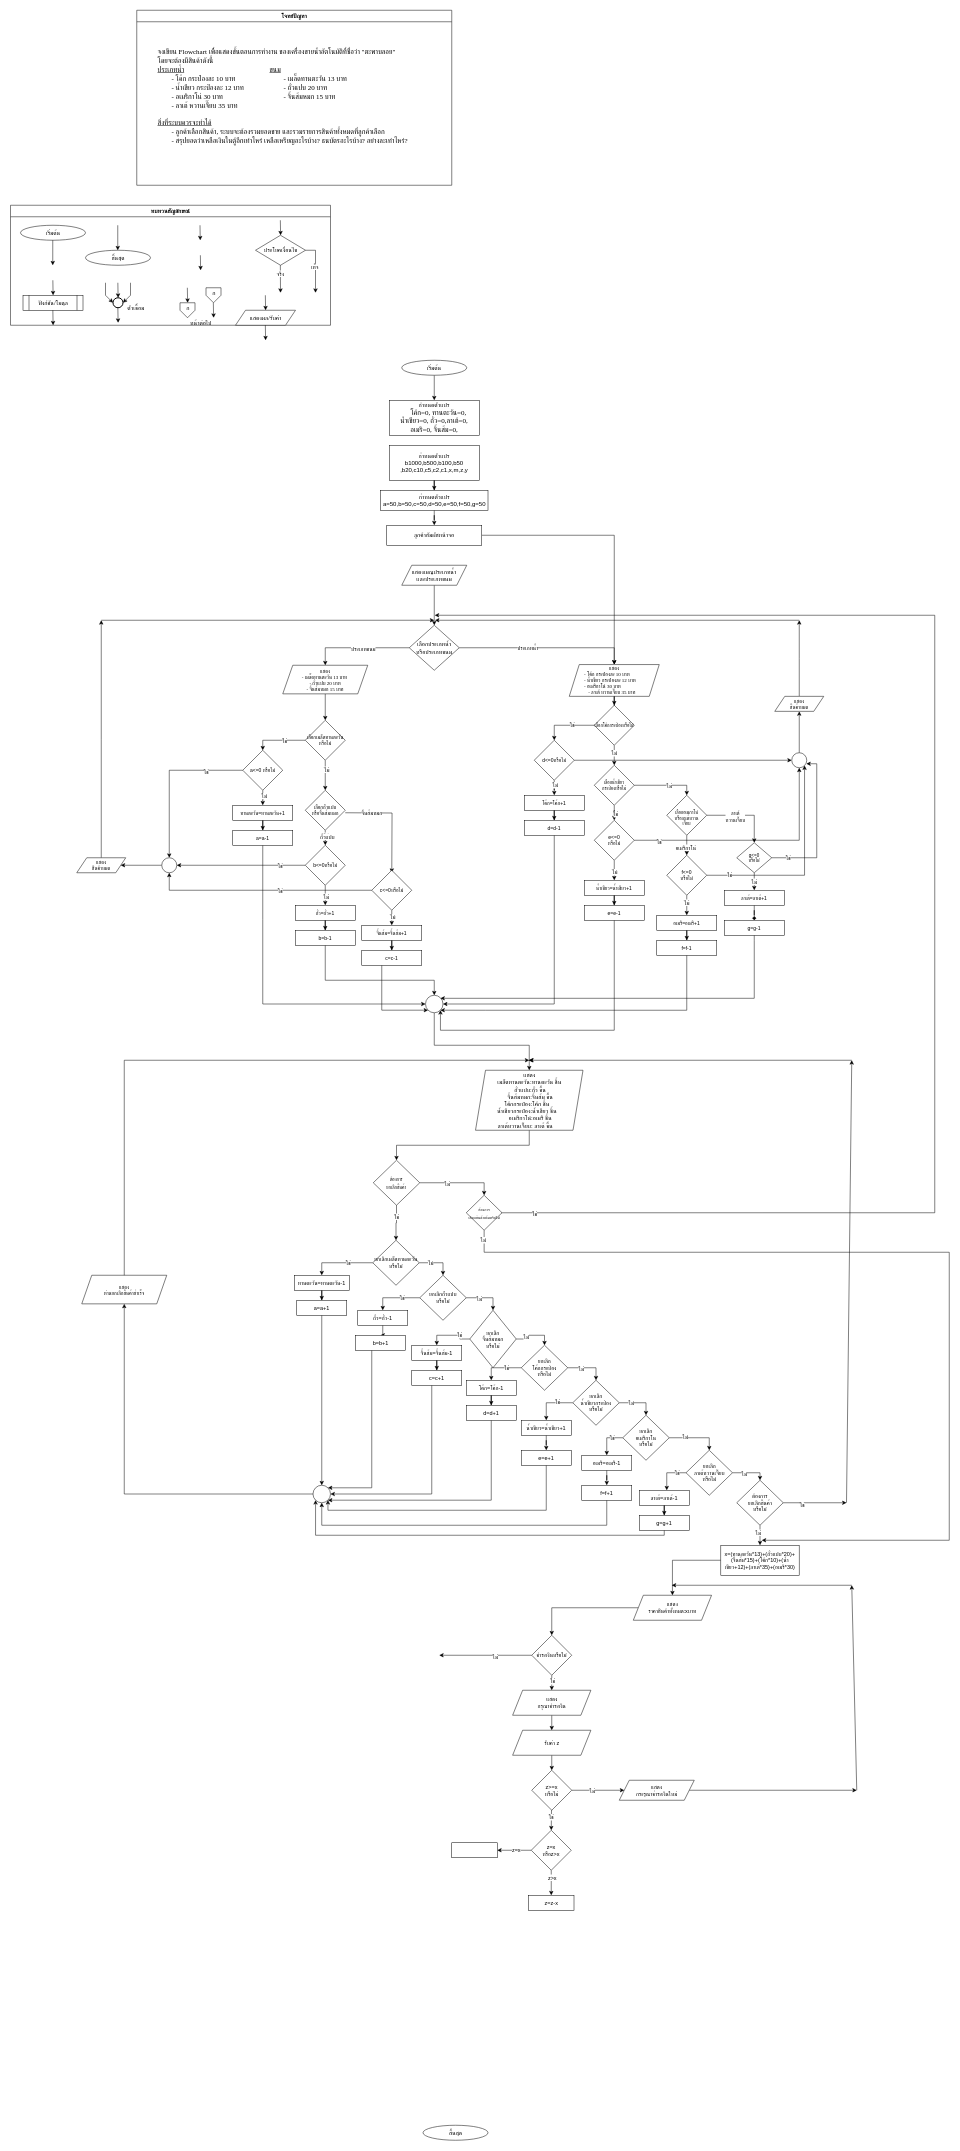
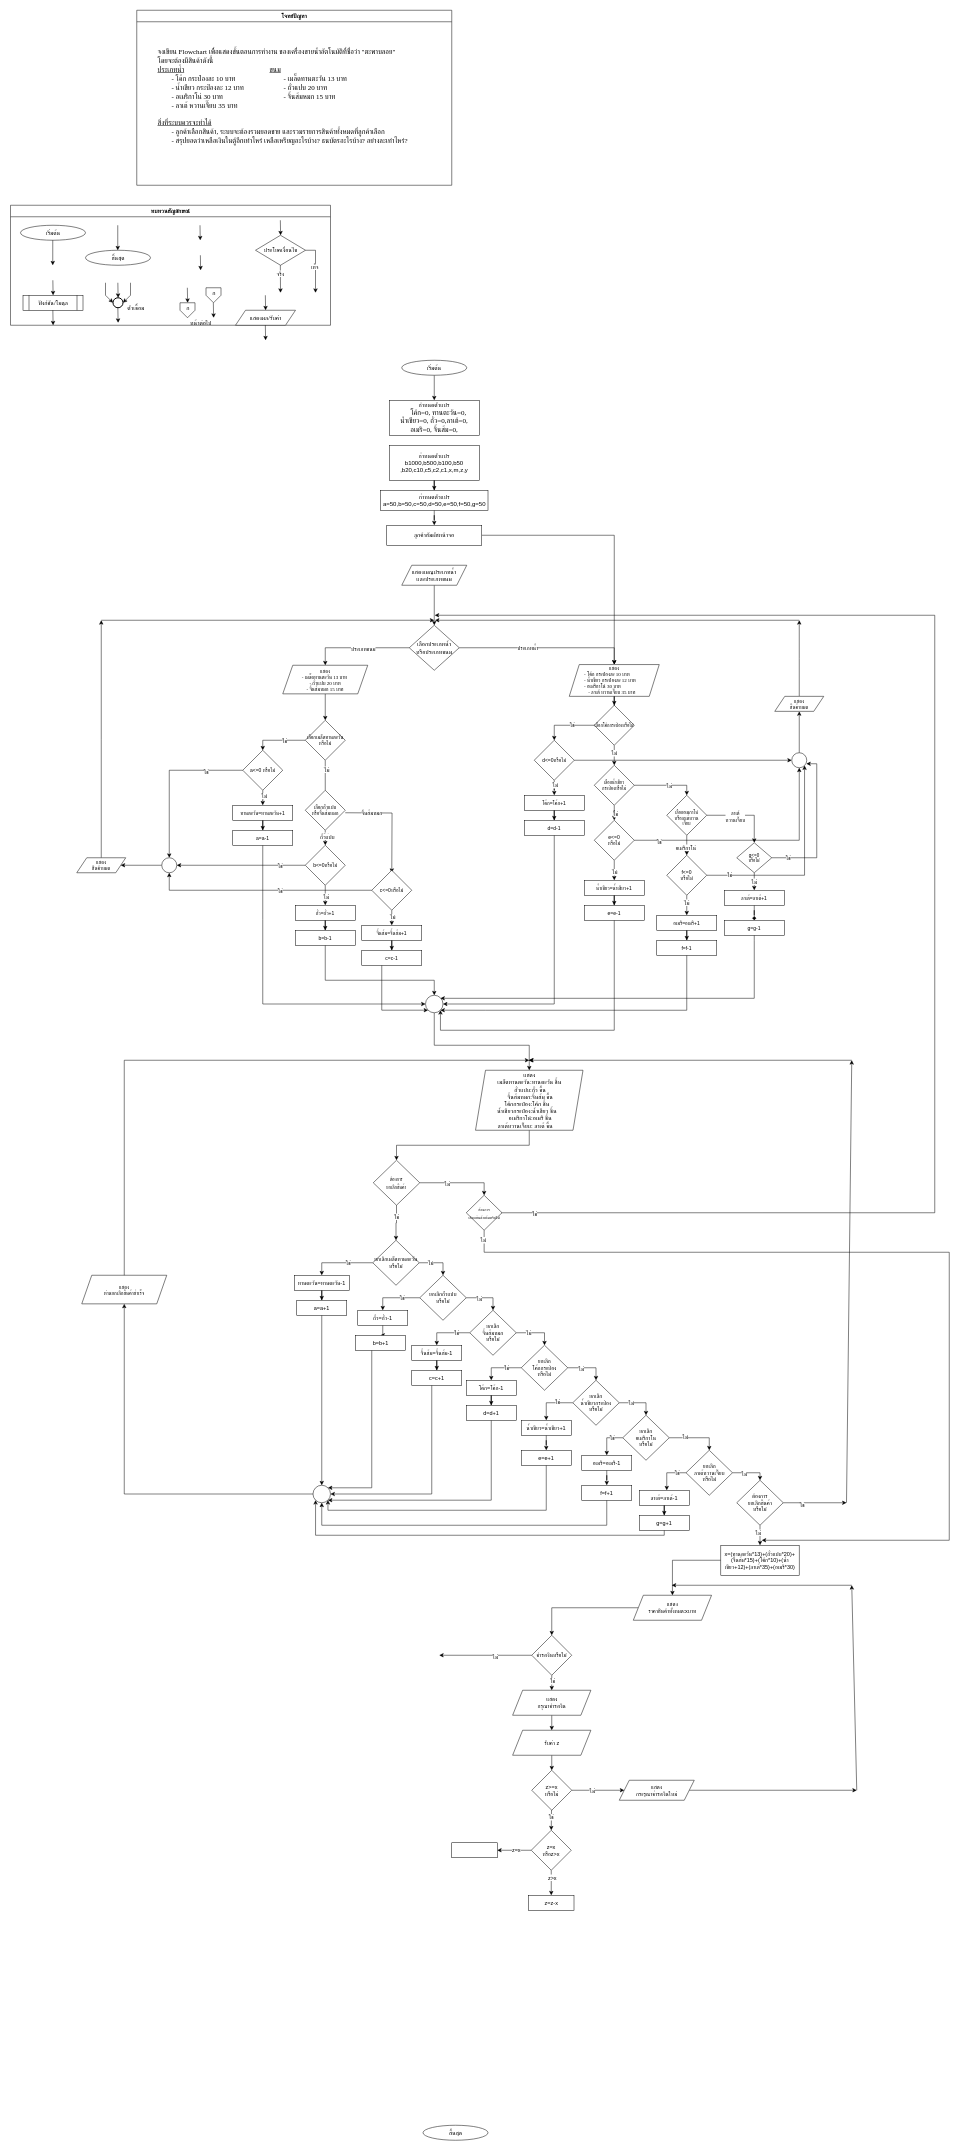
(325, 785) -> (325, 787)
(493, 1339) -> (493, 1333)
